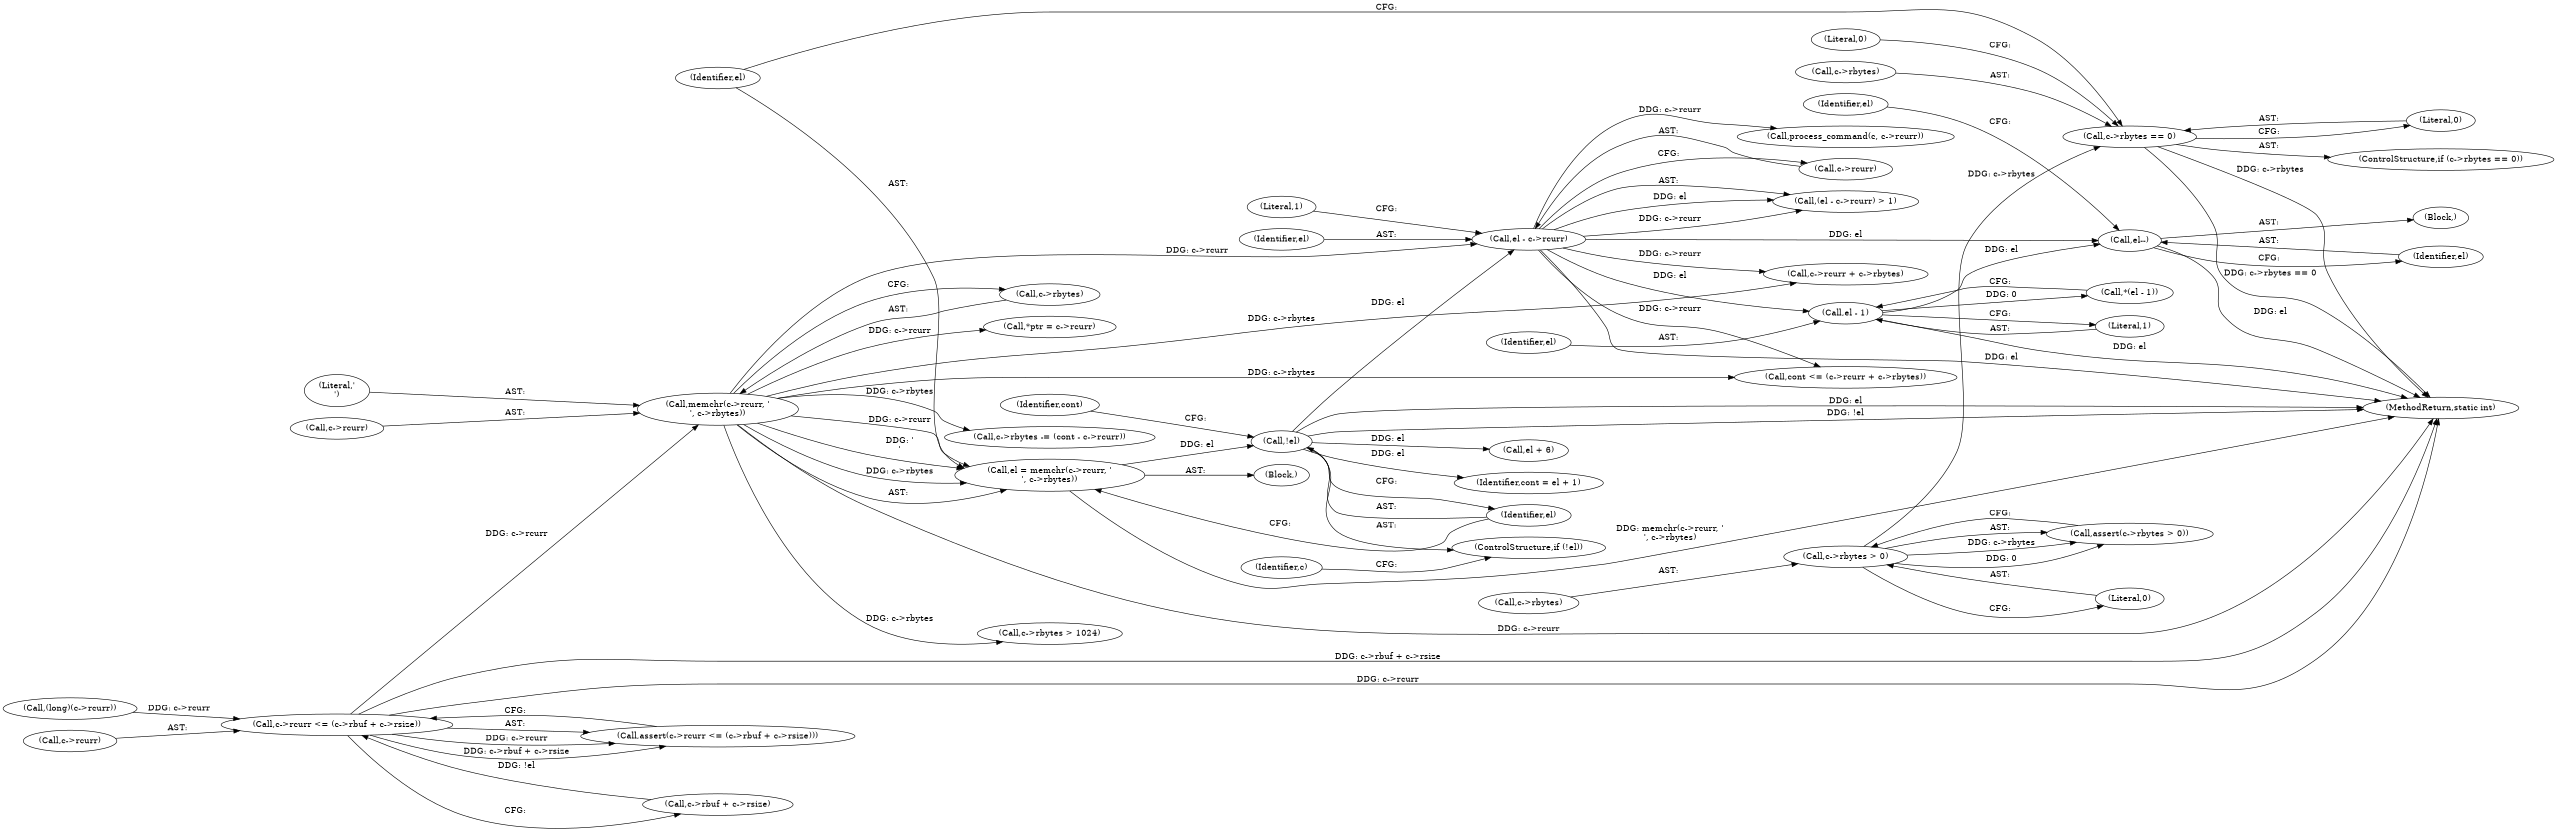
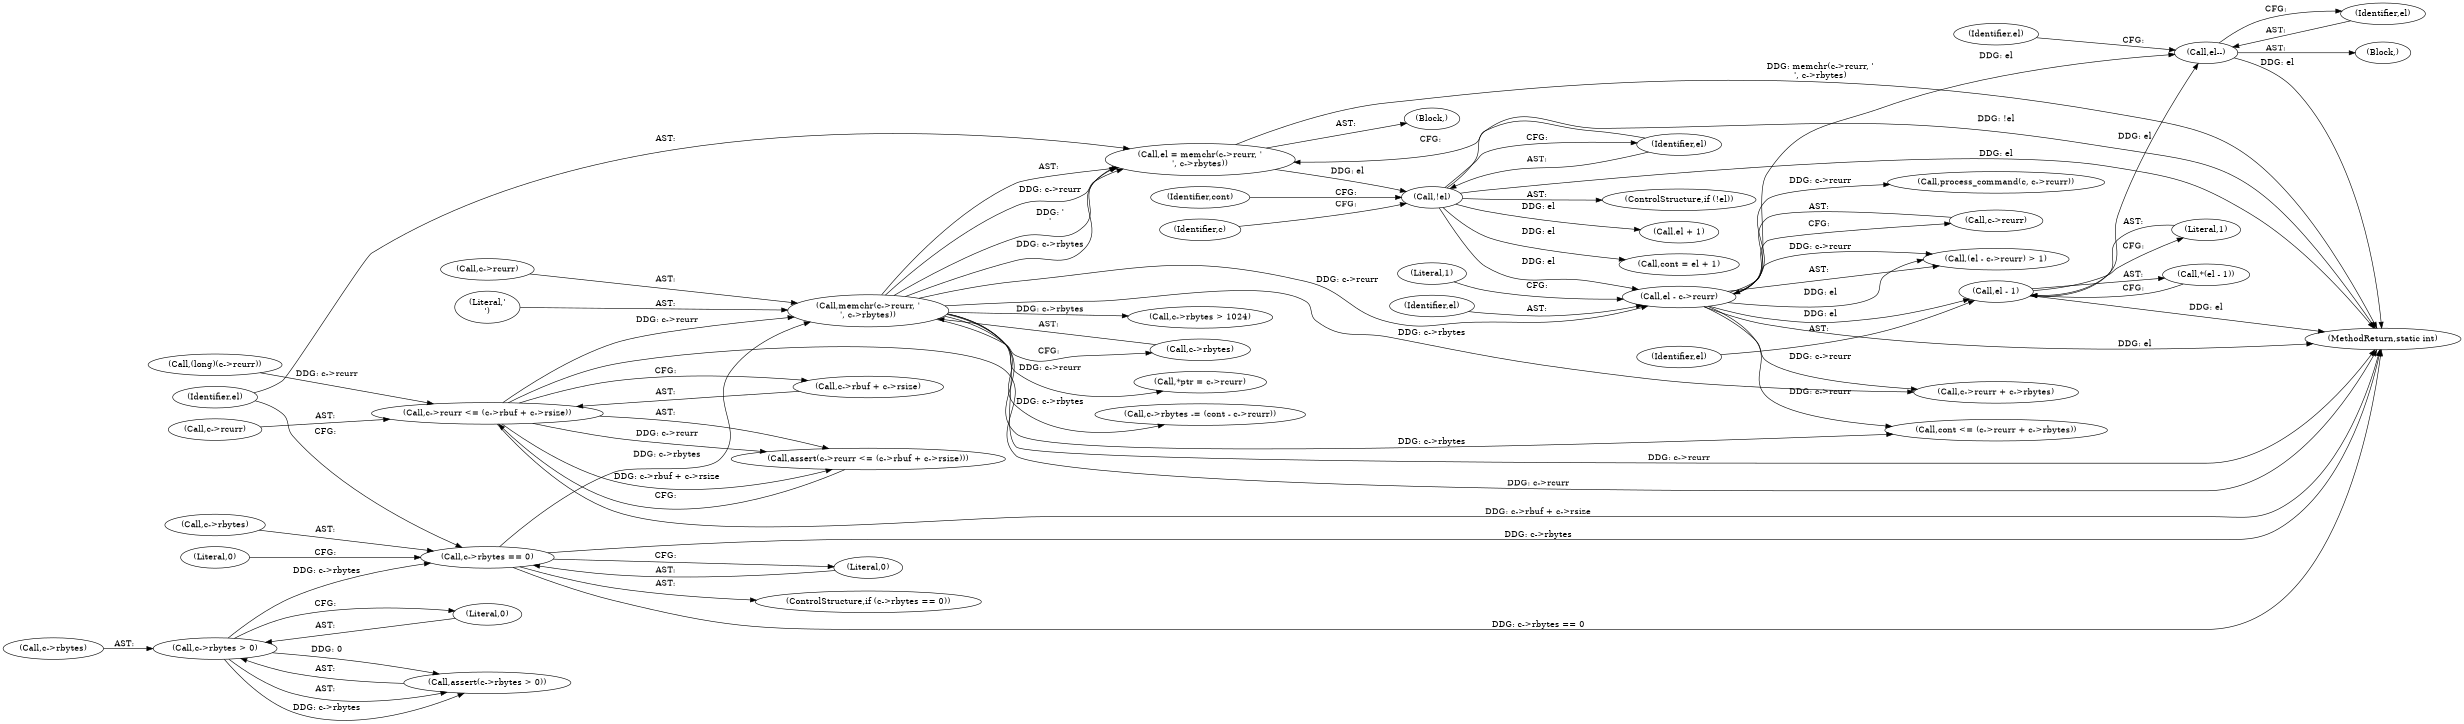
(2002, 295) -> (2135, 275)
(1529, 451) -> (1679, 232)
none -> (690, 468)
(1529, 483) -> (1679, 265)
(2002, 513) -> (327, 669)
(1404, 572) -> (1320, 217)
(517, 766) -> (667, 392)
